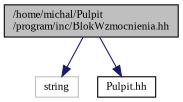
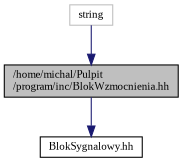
(75, 52) -> (91, 40)
(127, 87) -> (91, 147)
